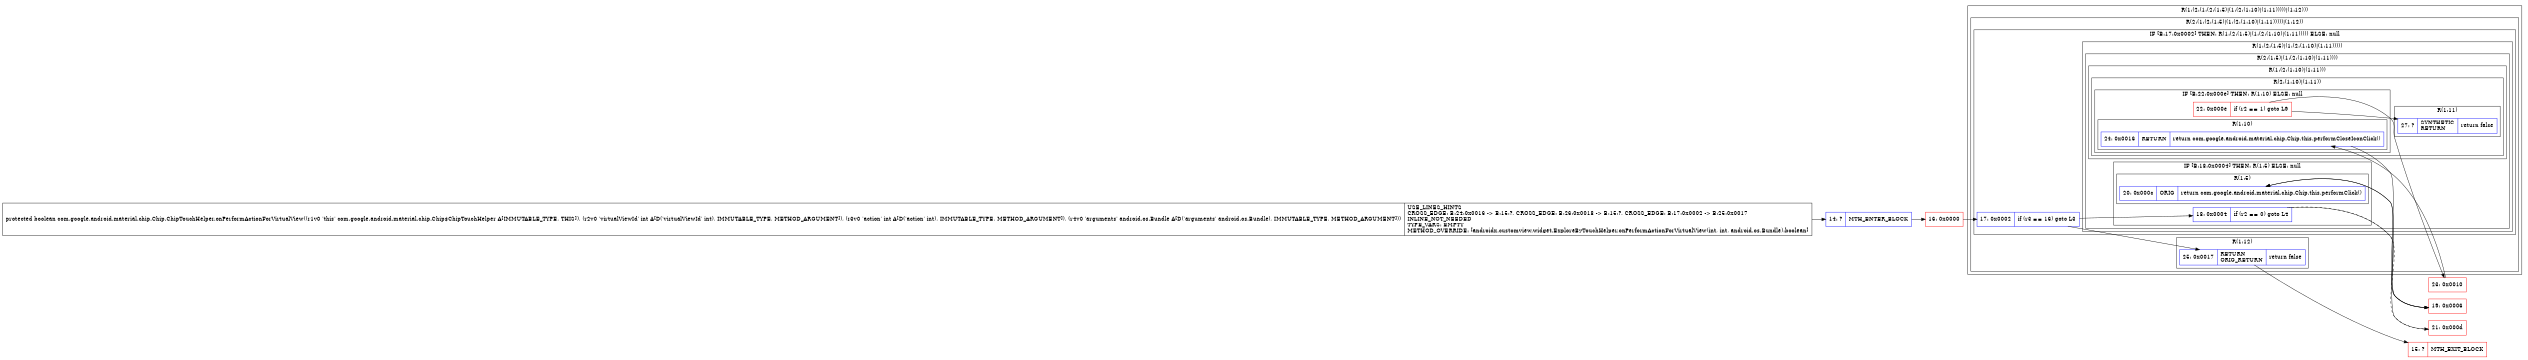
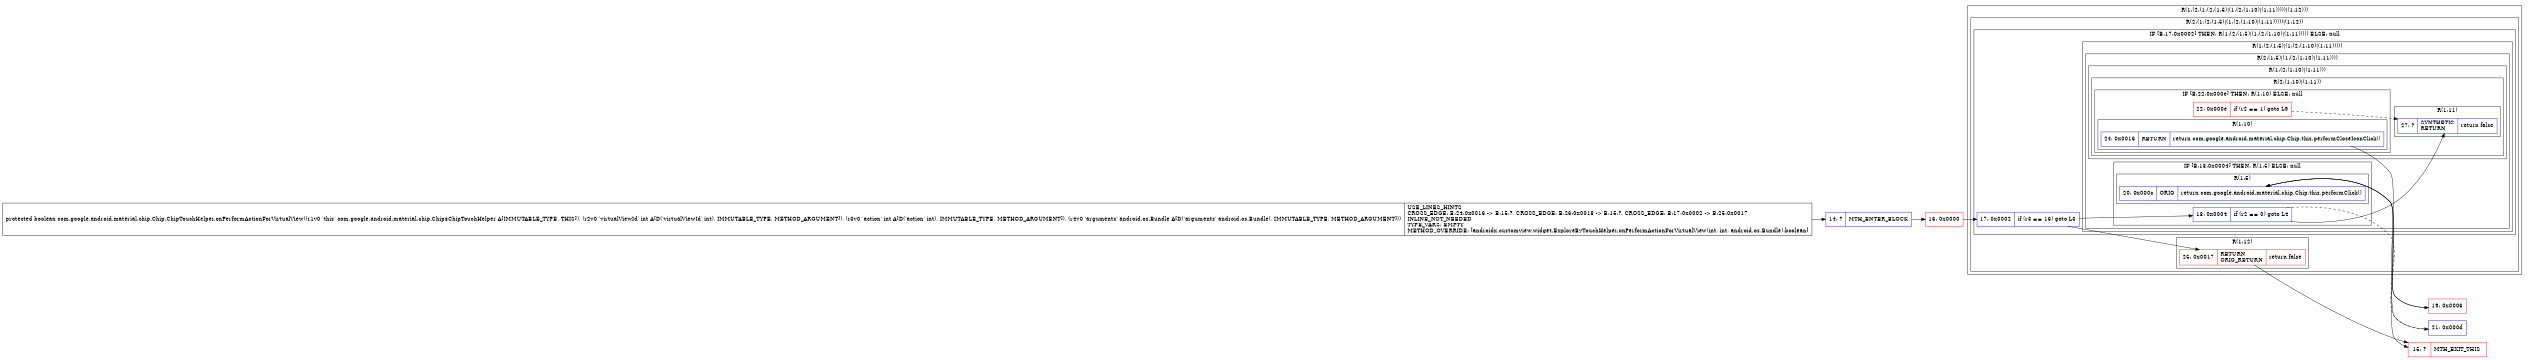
(2343, 114) -> (2343, 114)
none -> (2393, 211)
(2385, 231) -> (2384, 208)
(2242, 257) -> (2242, 257)
(2447, 285) -> none
(2447, 328) -> (2447, 328)
(2457, 349) -> (2457, 349)
